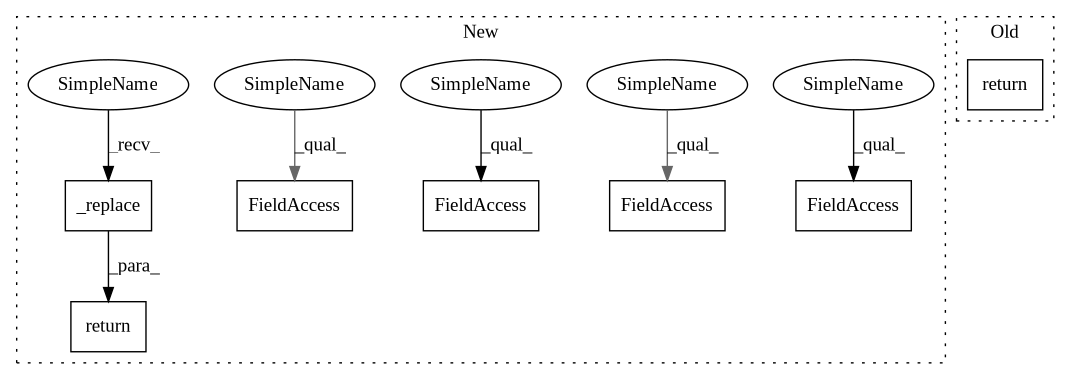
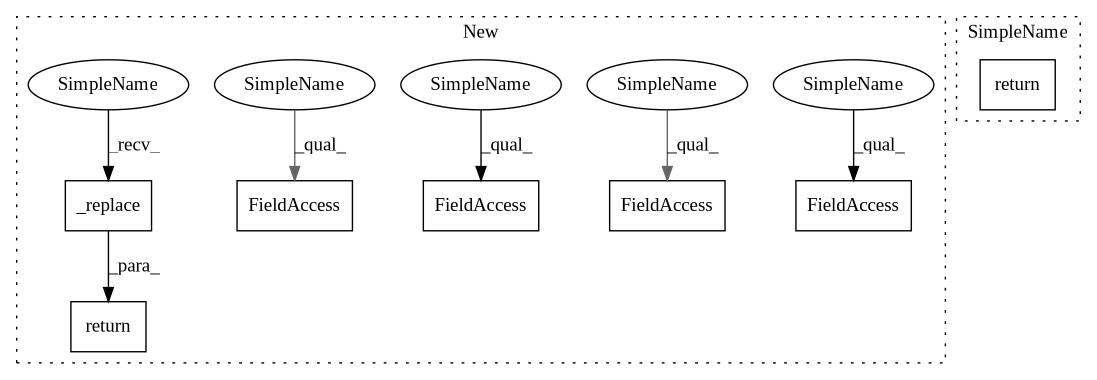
(1005, 33) -> (1018, 33)
